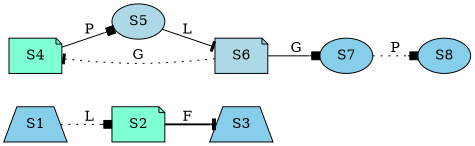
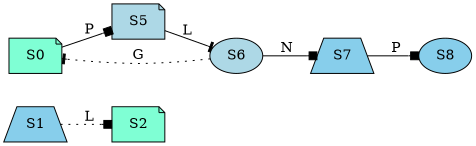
(138, 22) -> (138, 22)
(296, 48) -> (287, 48)
(35, 56) -> (35, 56)
(241, 56) -> (236, 56)
(346, 56) -> (342, 56)
(390, 56) -> (388, 56)
(241, 124) -> none
